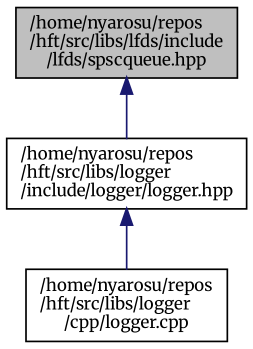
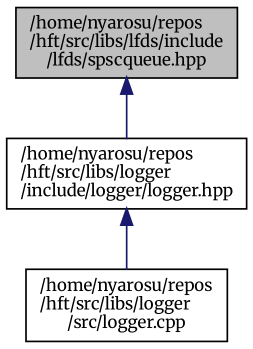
(127, 305) -> (127, 305)
